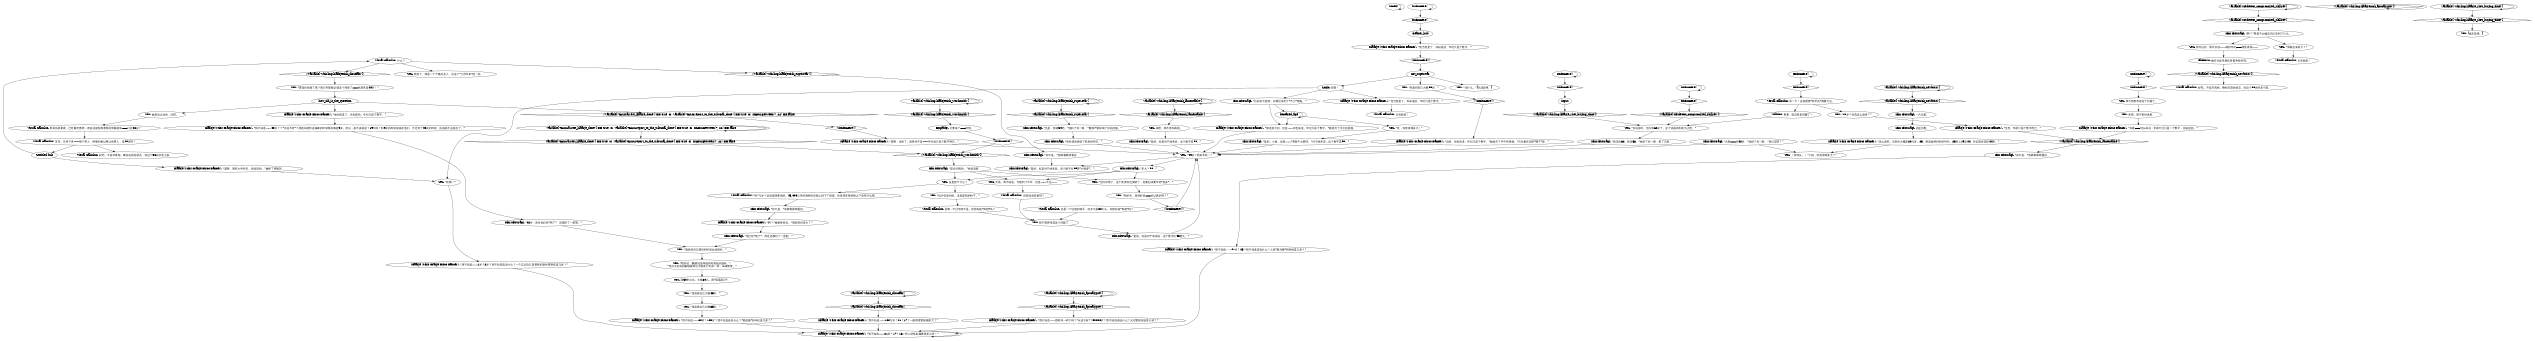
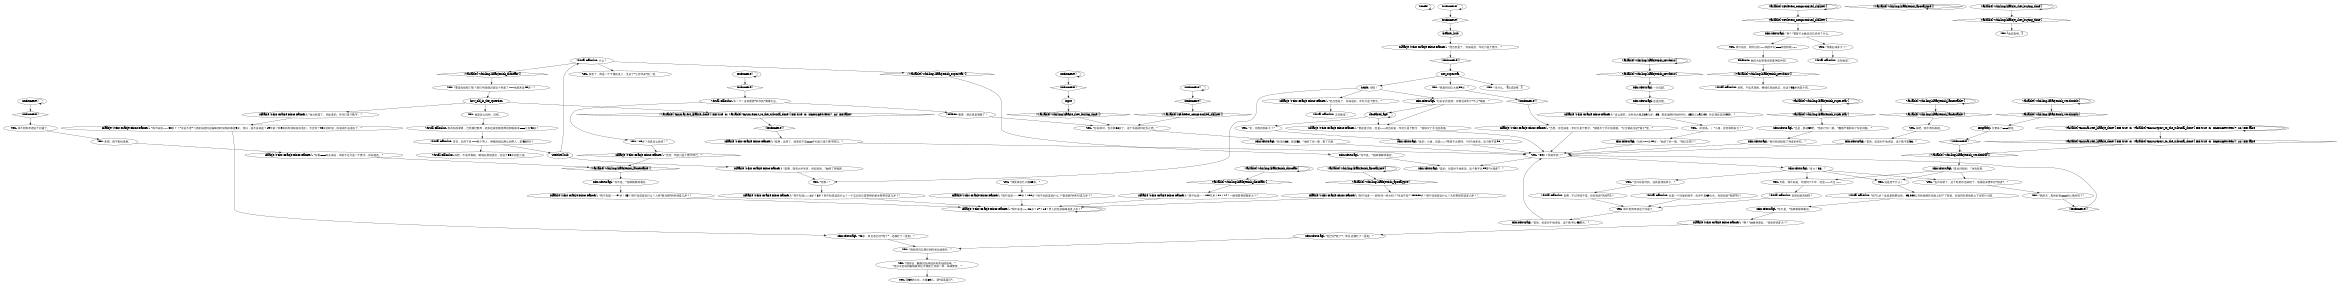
(1998, 128) -> (659, 155)
(1776, 148) -> (1688, 135)
(955, 188) -> (1732, 175)
(702, 294) -> none
